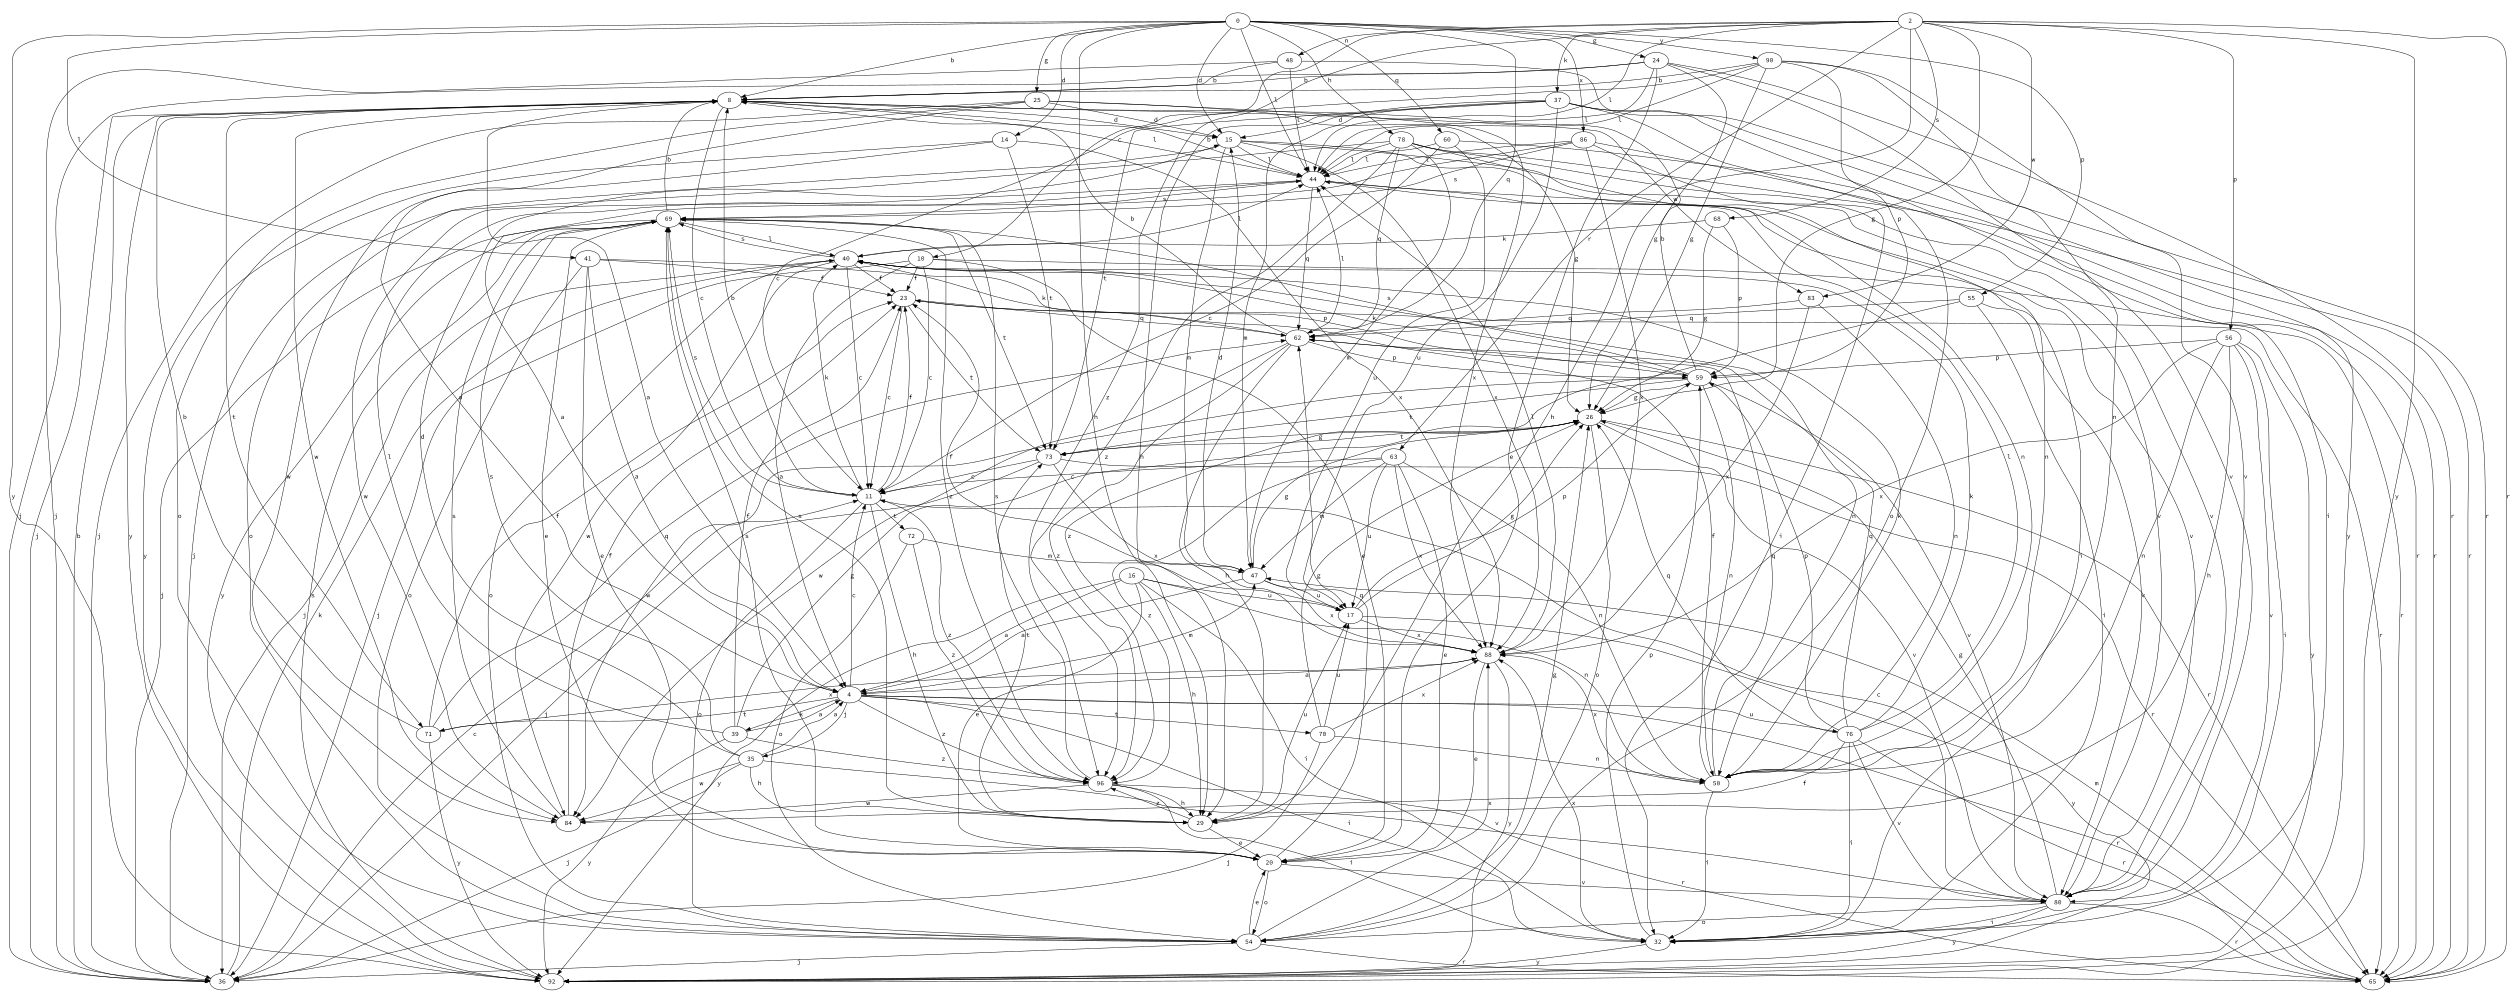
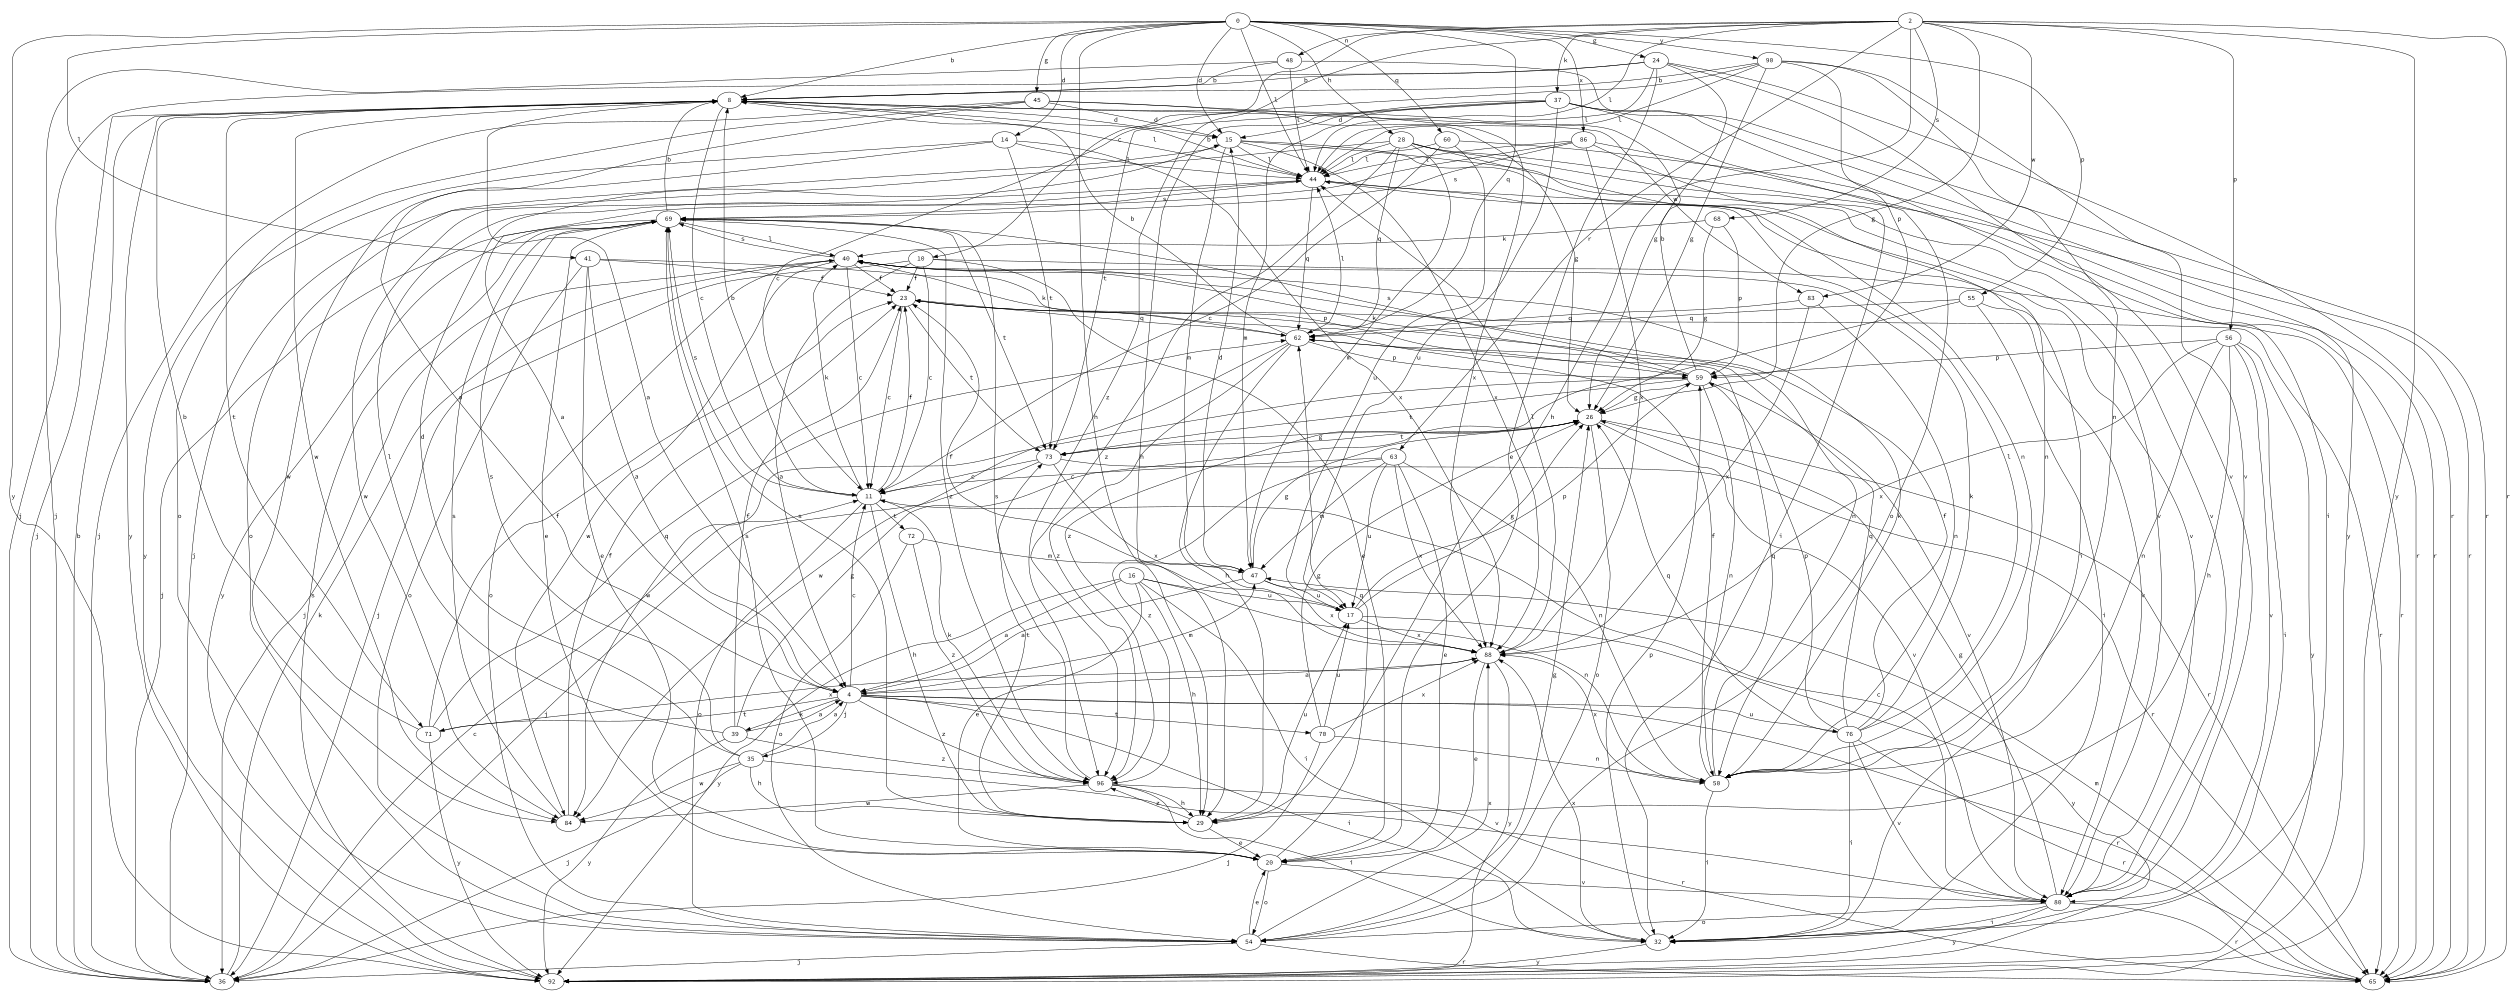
(1037, 100) -> (1037, 100)
(1401, 140) -> (1401, 140)
(1105, 240) -> (1162, 167)
(950, 635) -> (950, 635)
(1223, 806) -> (1652, 356)
